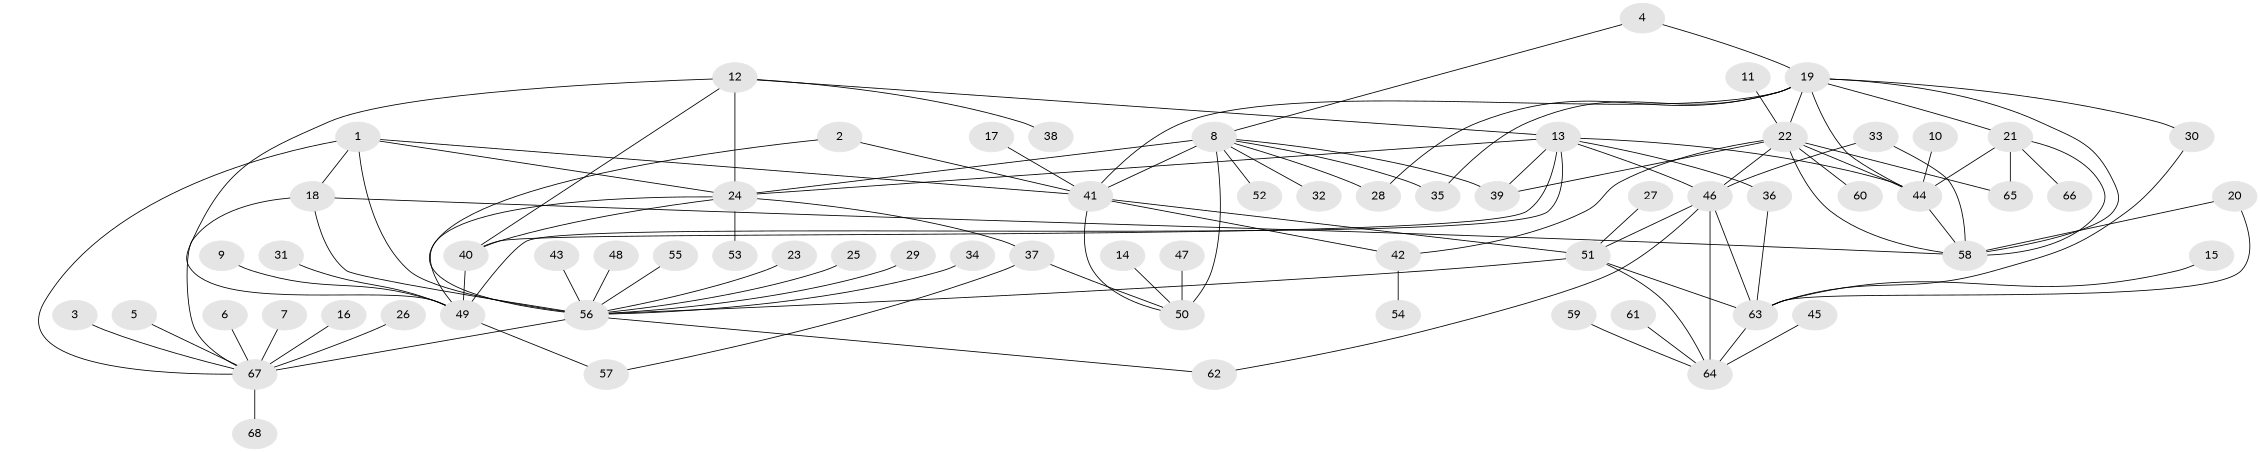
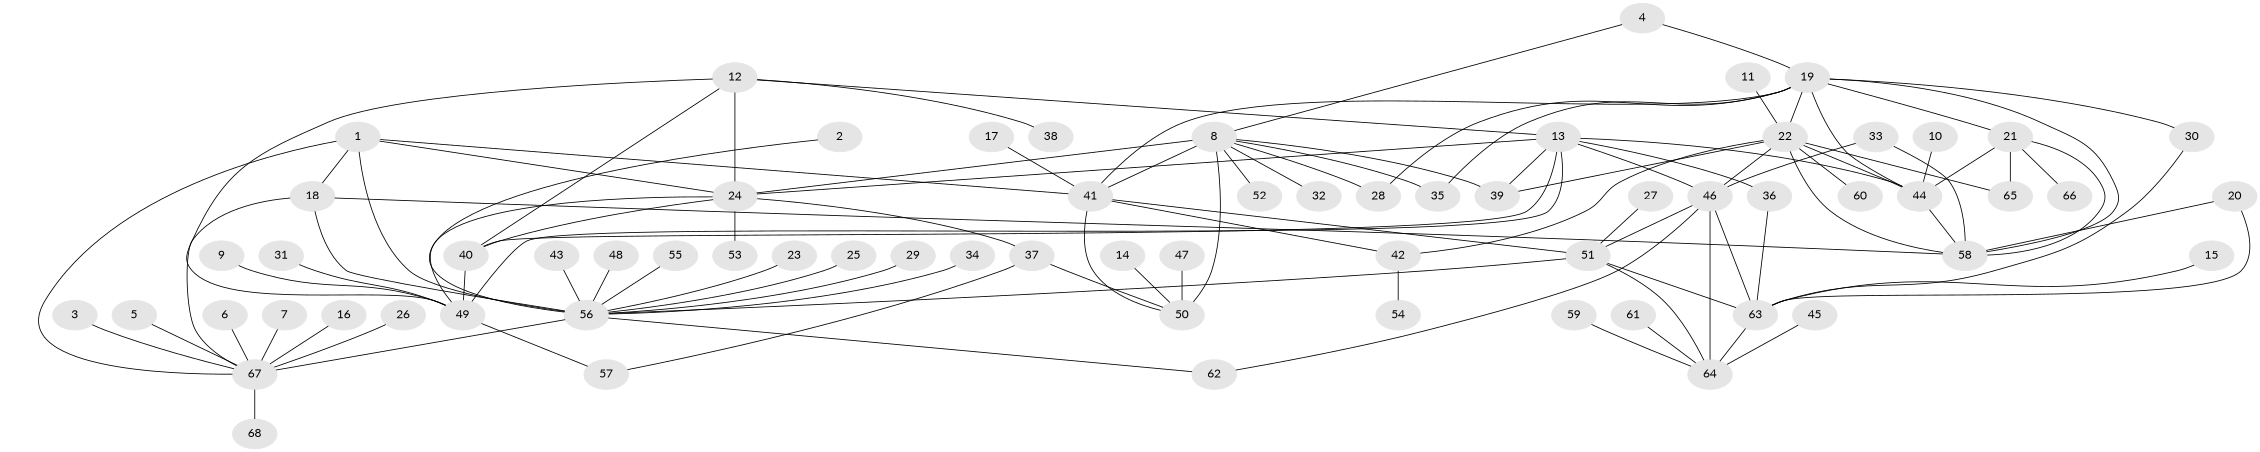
(949, 163) -> none
